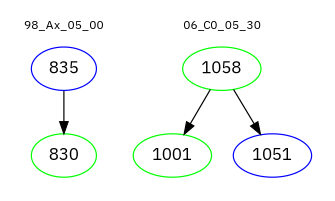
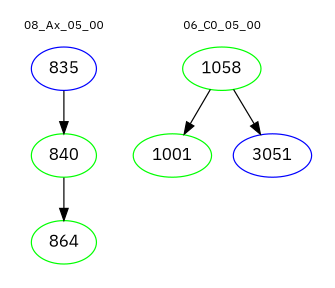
(64, 26) -> (64, 26)
(222, 26) -> (222, 26)
(64, 156) -> (64, 156)
(272, 156) -> (272, 156)
none -> (64, 242)
